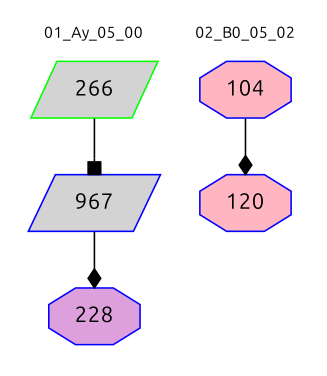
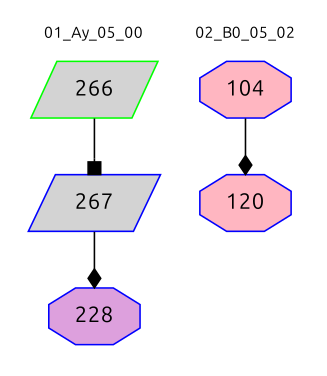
(94, 203) -> (94, 203)
